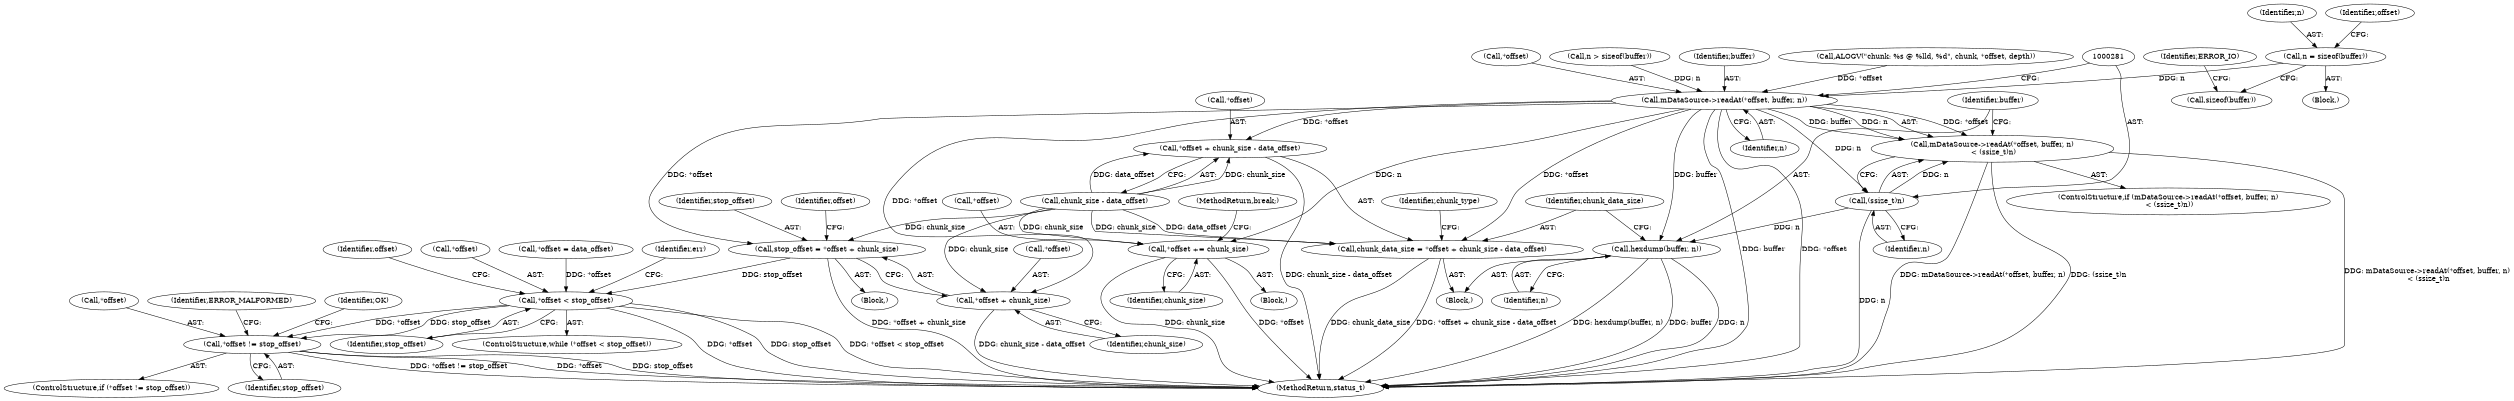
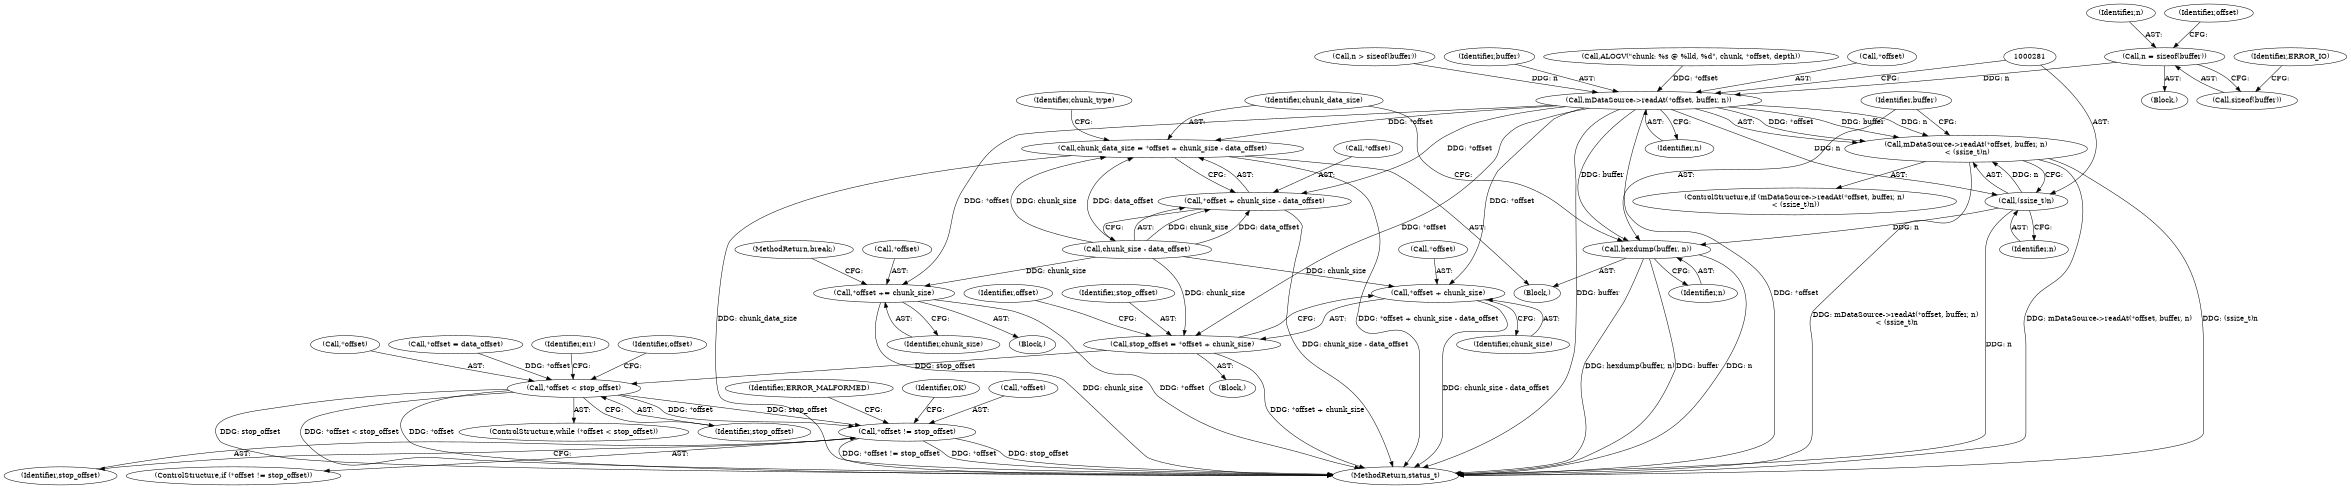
none -> (2201, 82)
none -> (1202, 175)
(1389, 175) -> (987, 201)
